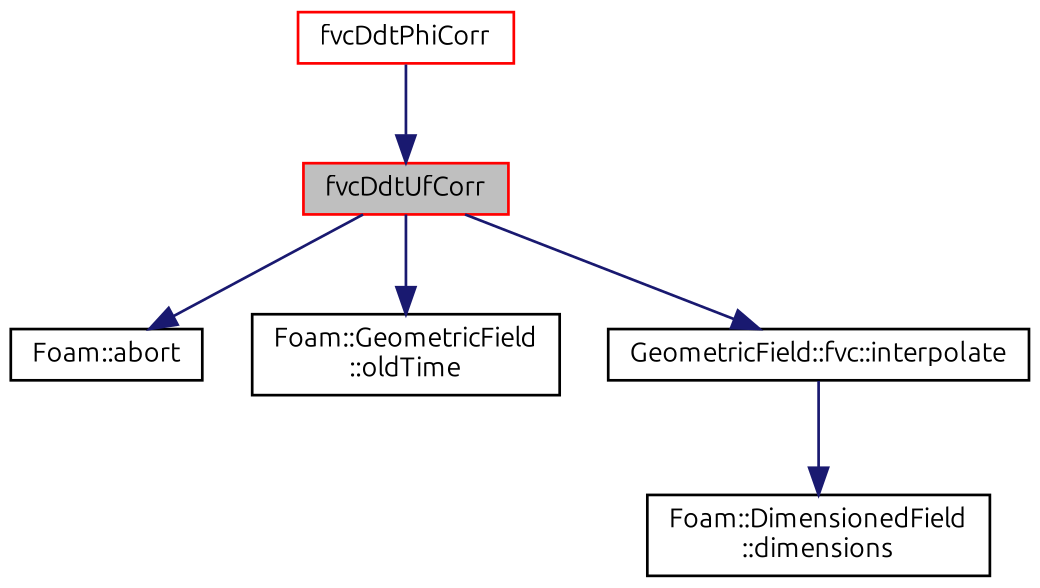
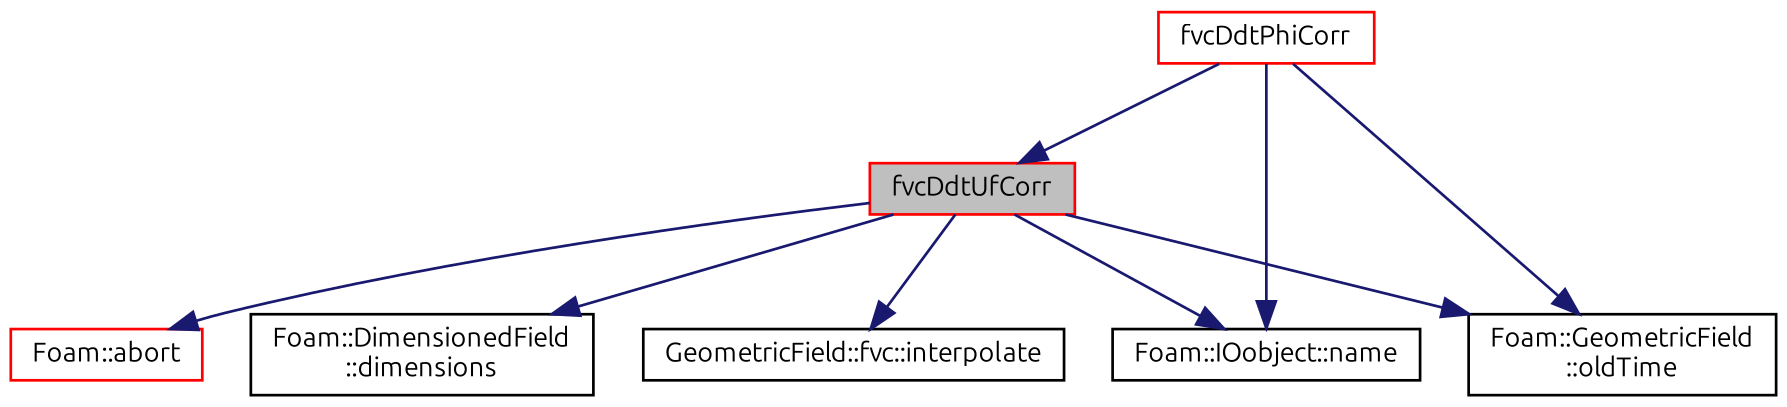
none -> (1426, 180)
(107, 355) -> (107, 355)
none -> (1266, 355)
(819, 424) -> (736, 260)
